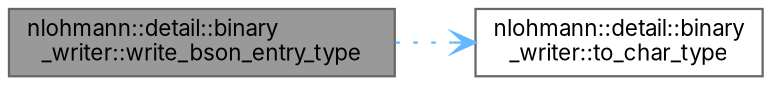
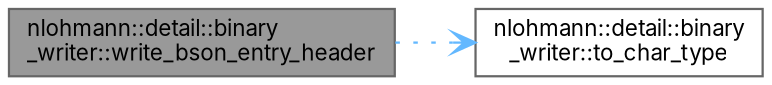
(202, 43) -> (202, 43)
